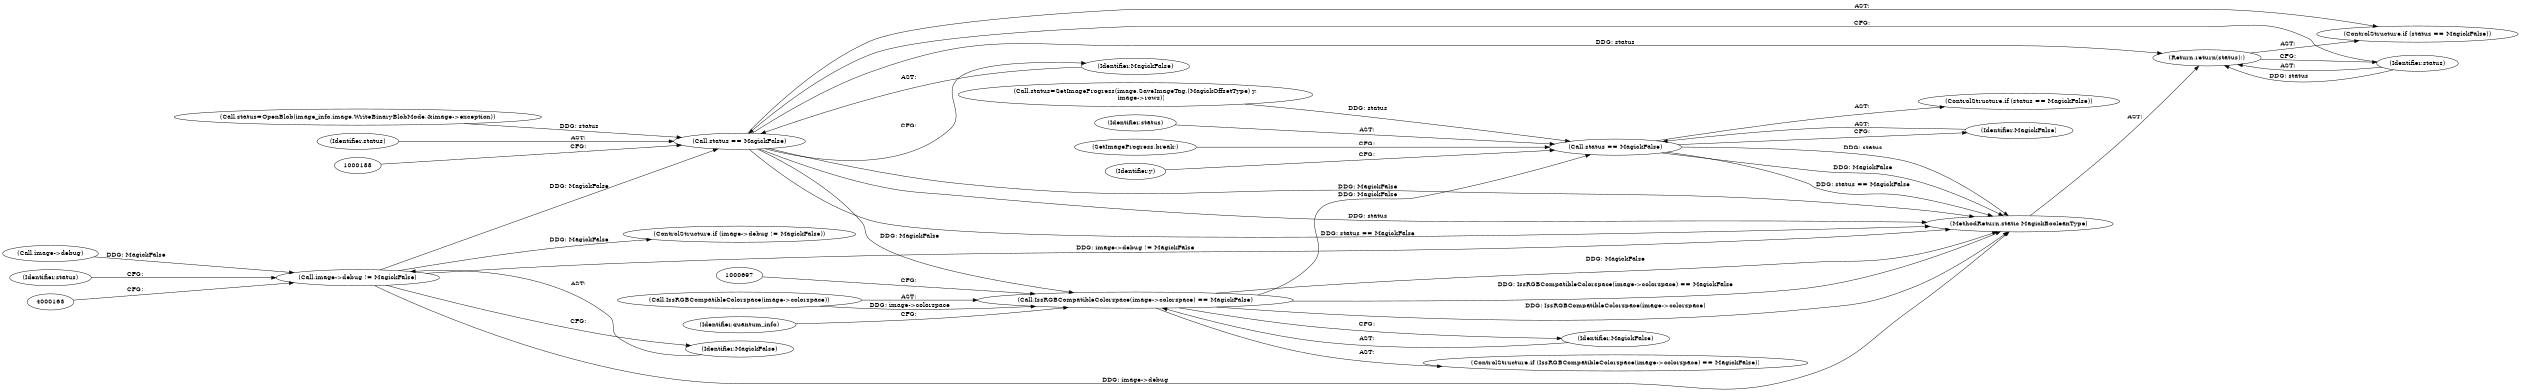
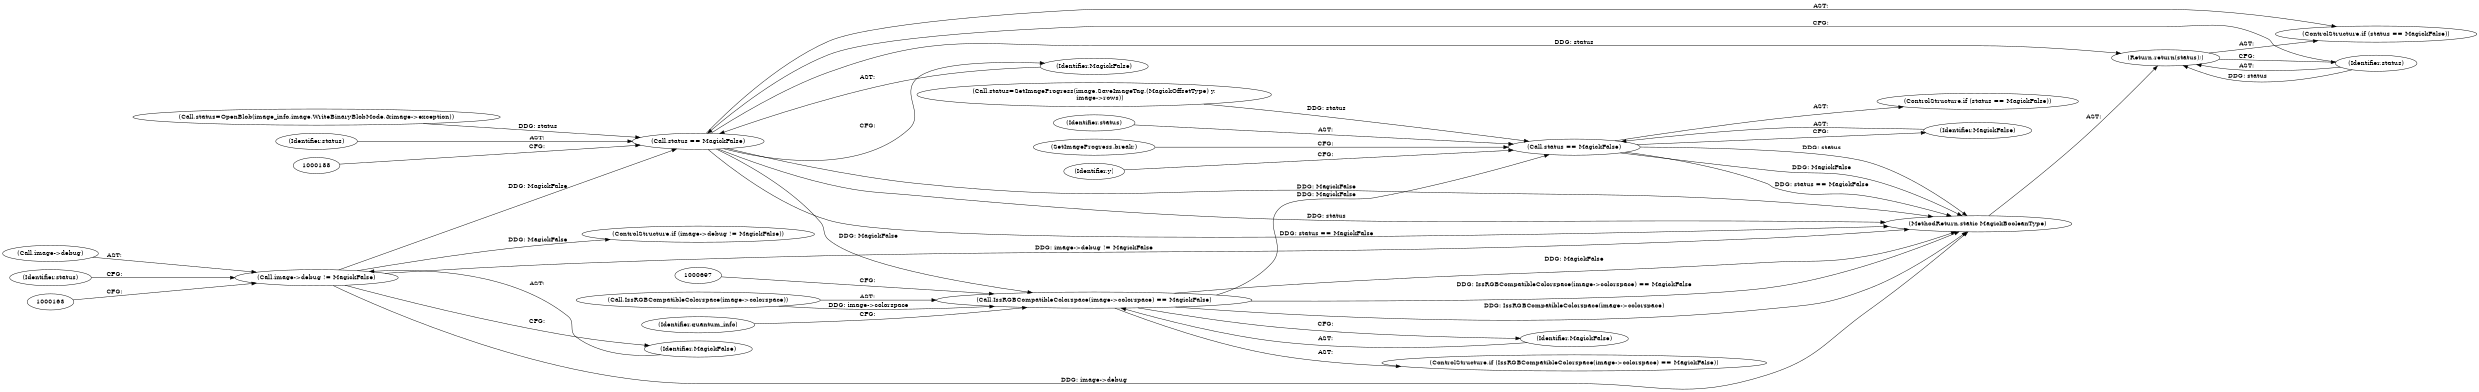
(136, 255) -> (116, 255)
(51, 302) -> (51, 302)
